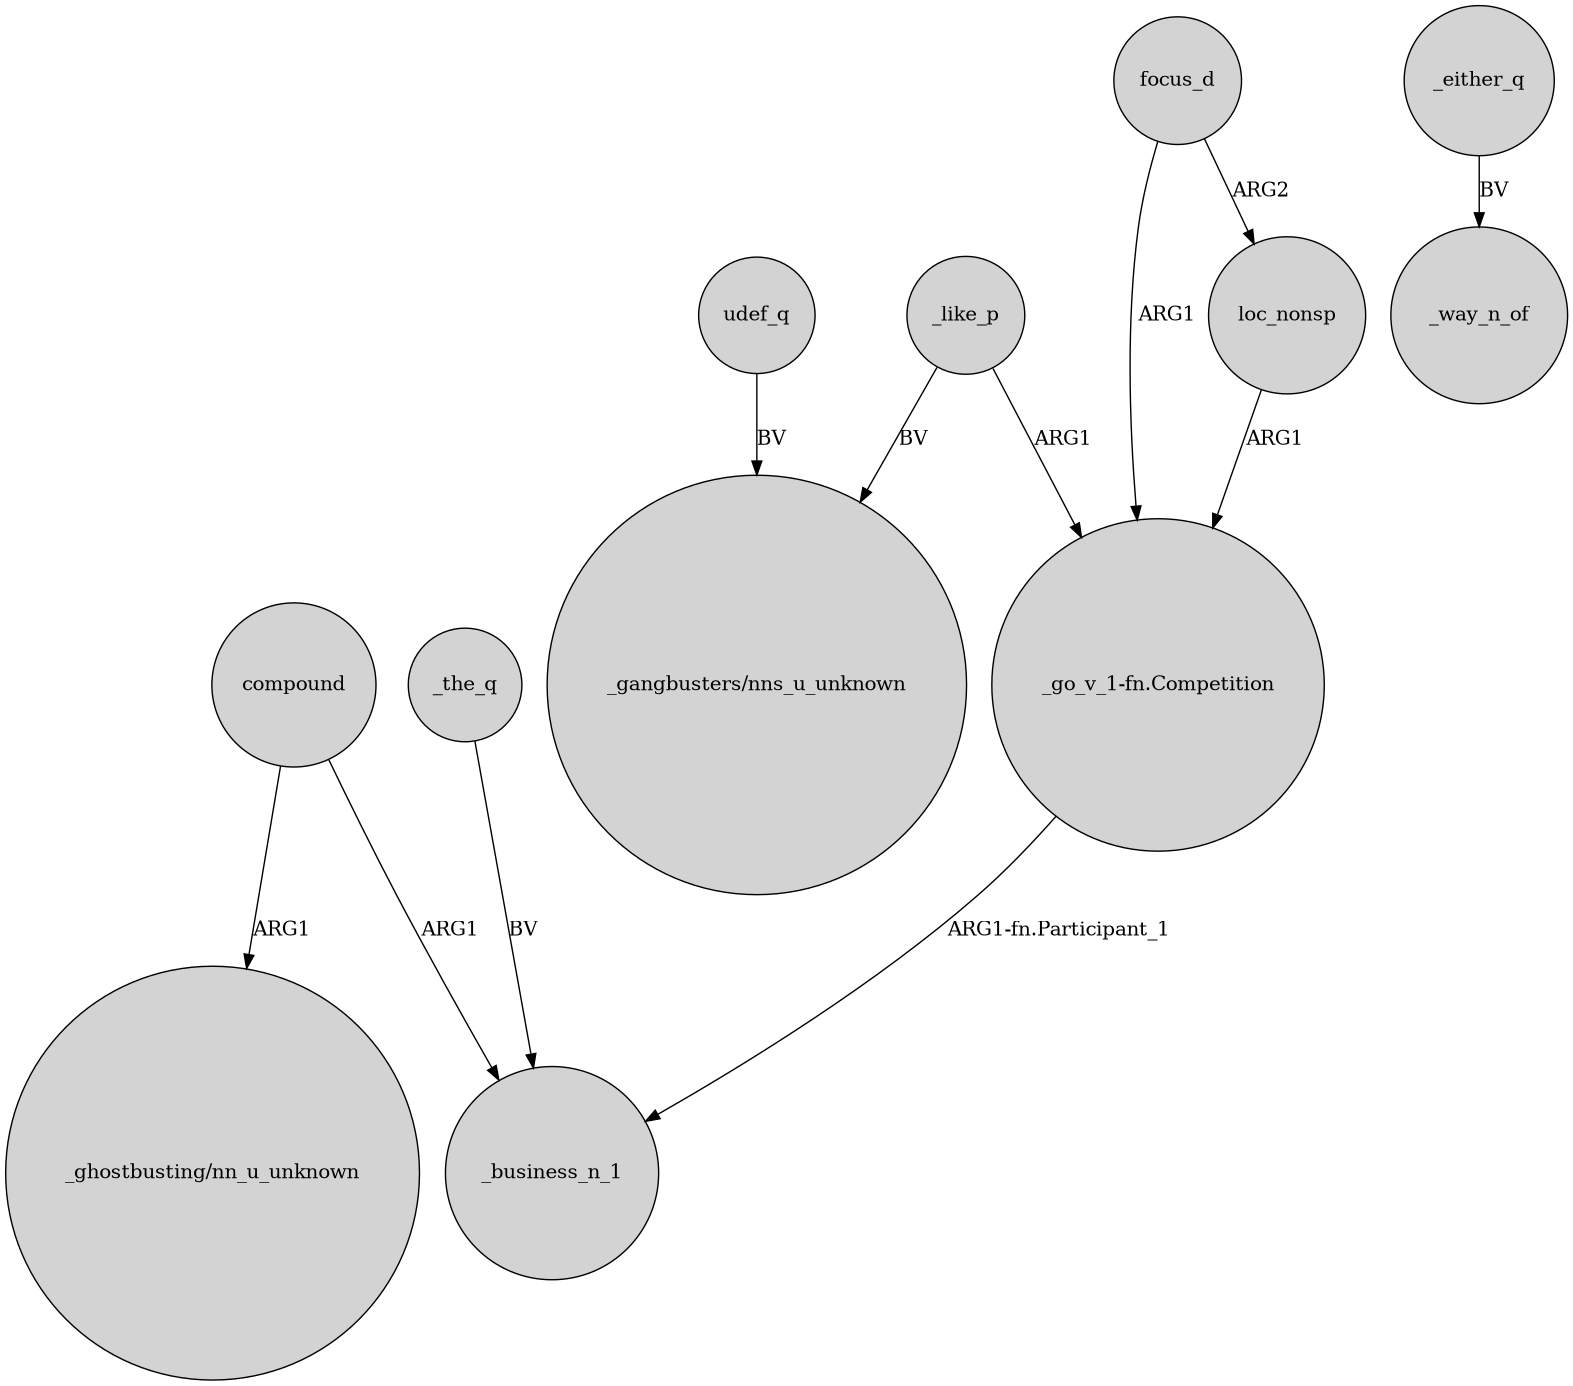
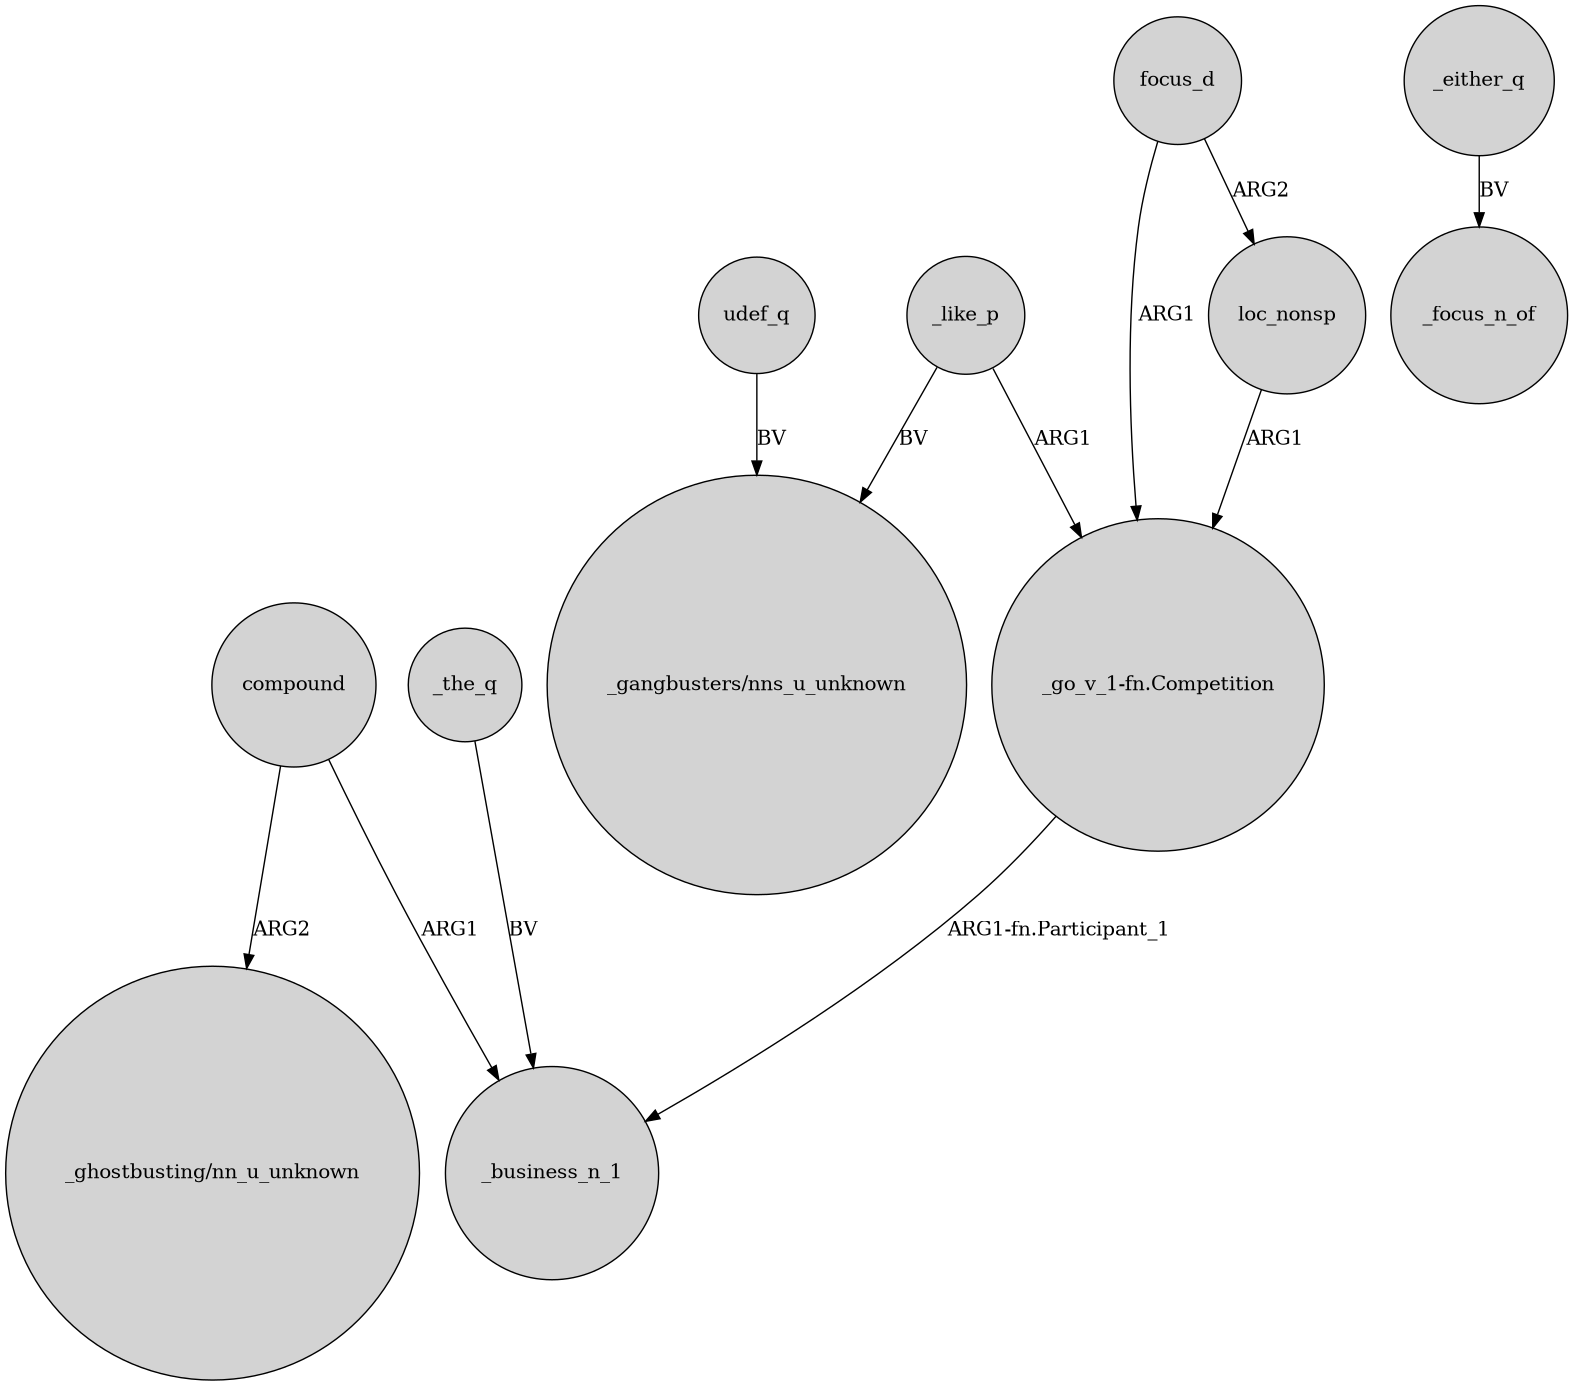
(1479, 315) -> (1479, 315)
(282, 930) -> (282, 930)
